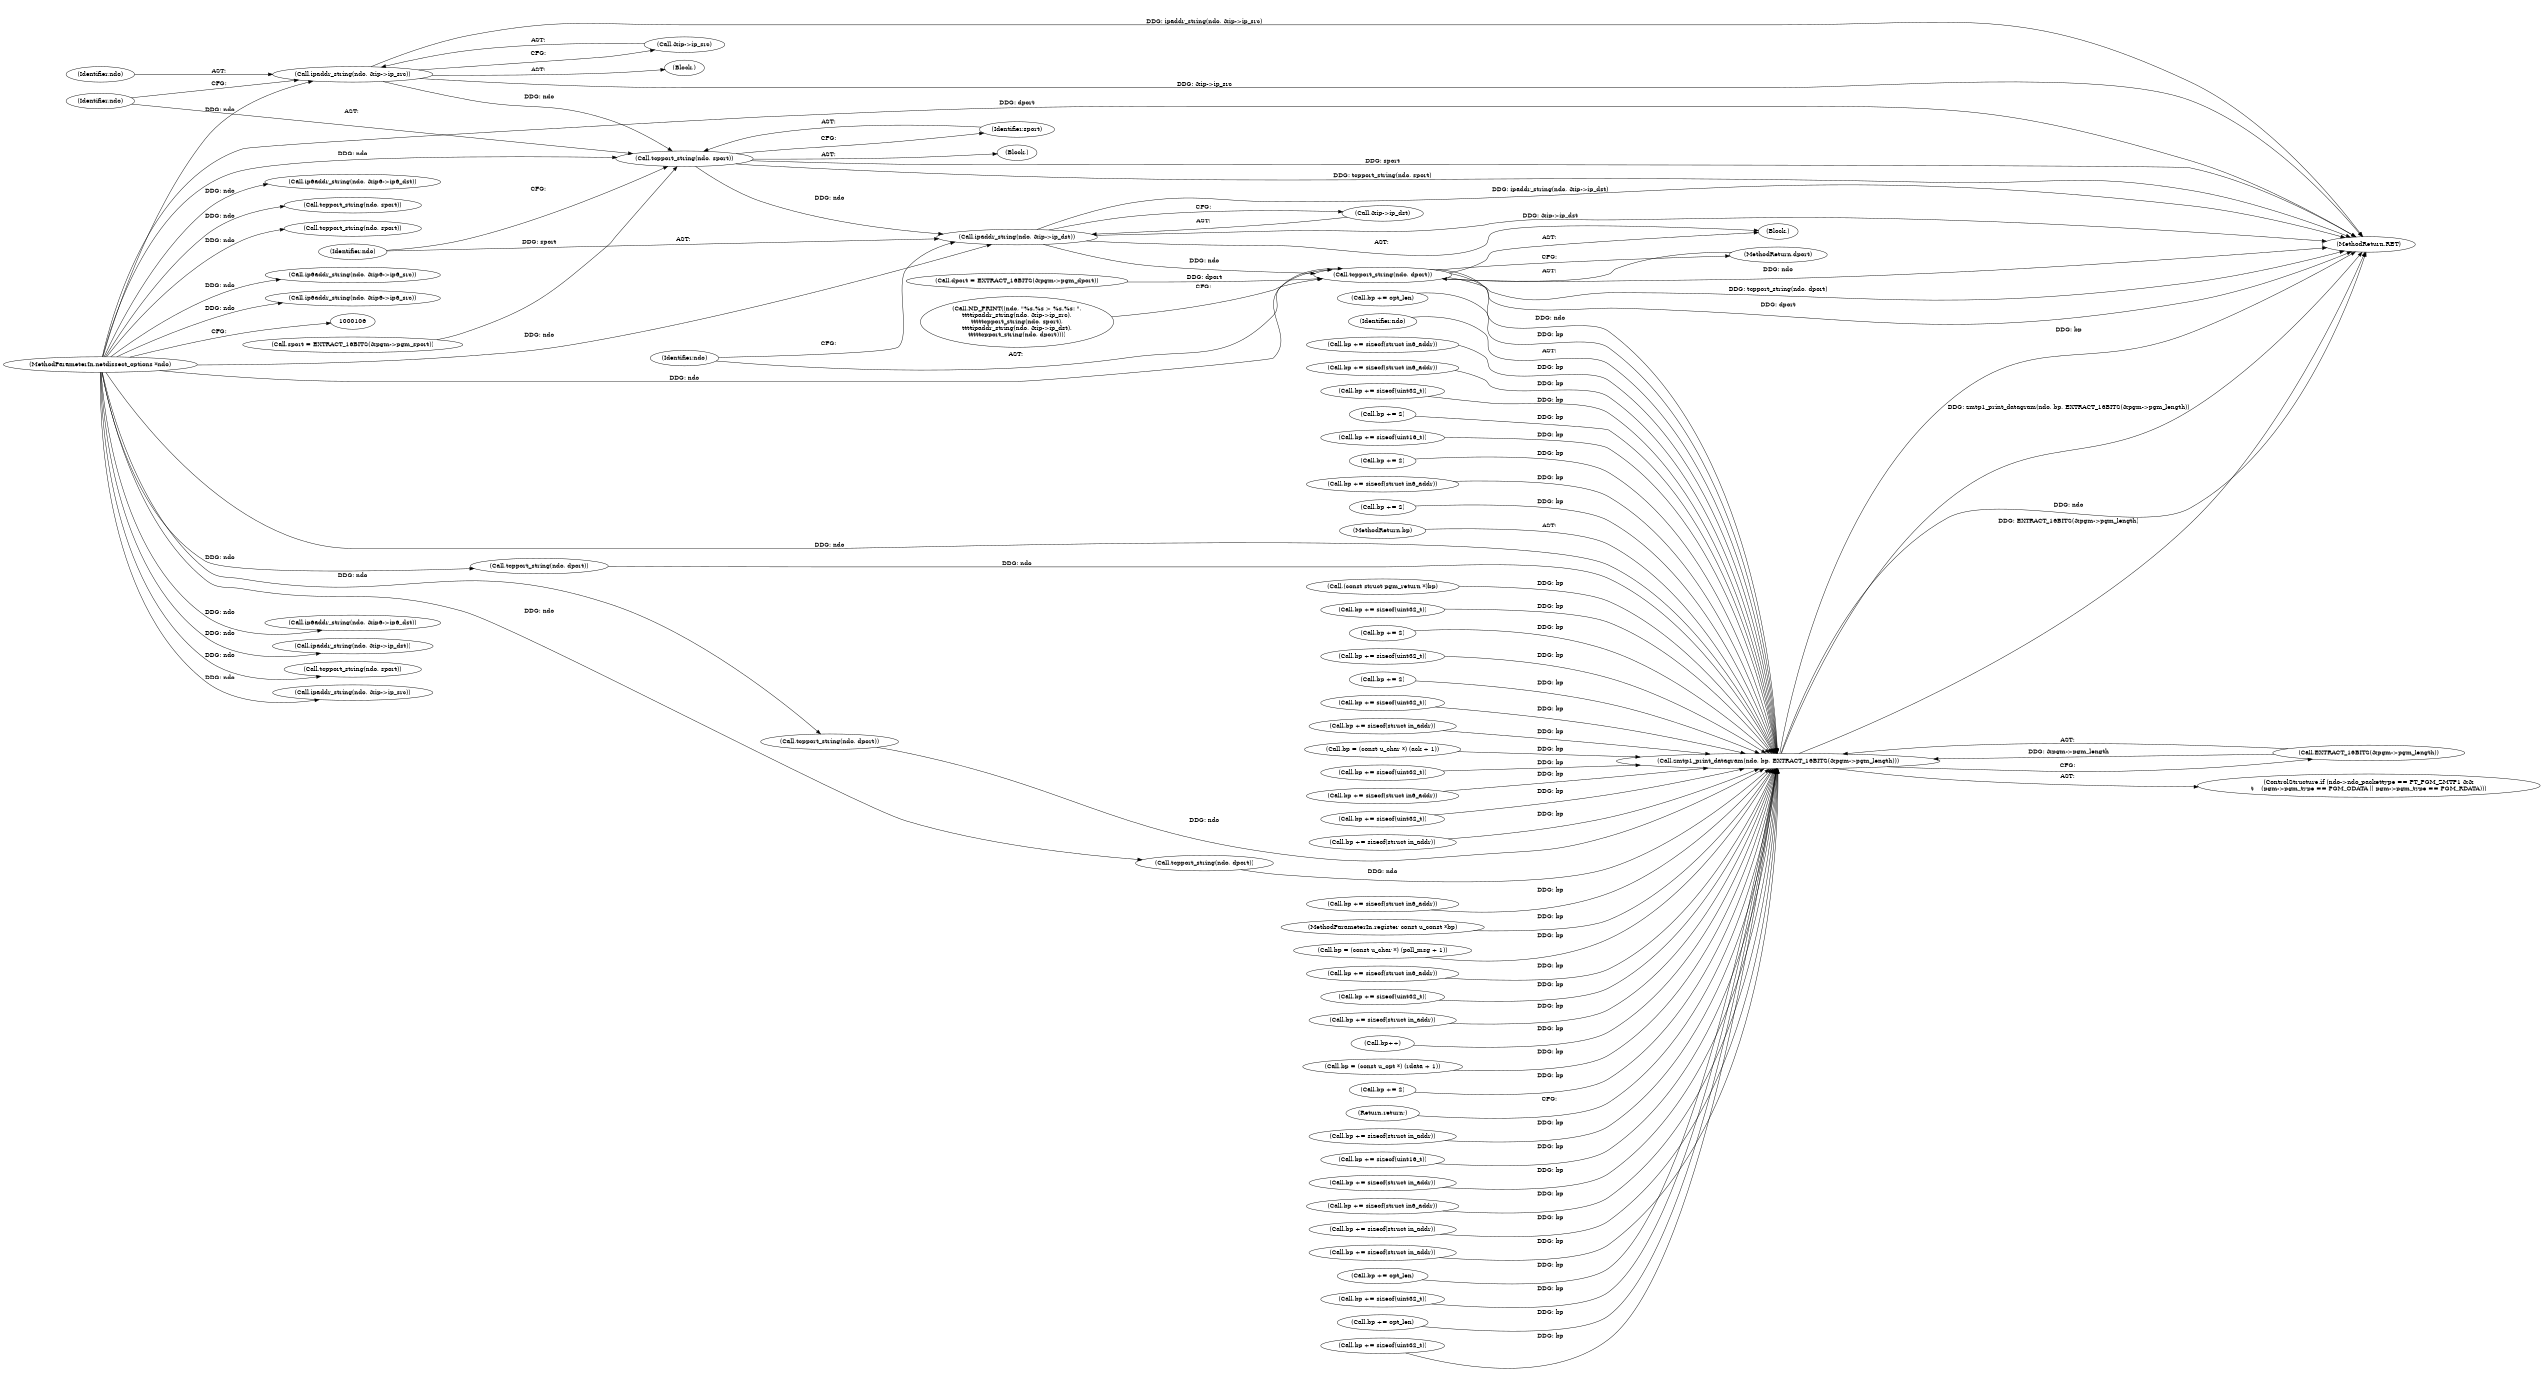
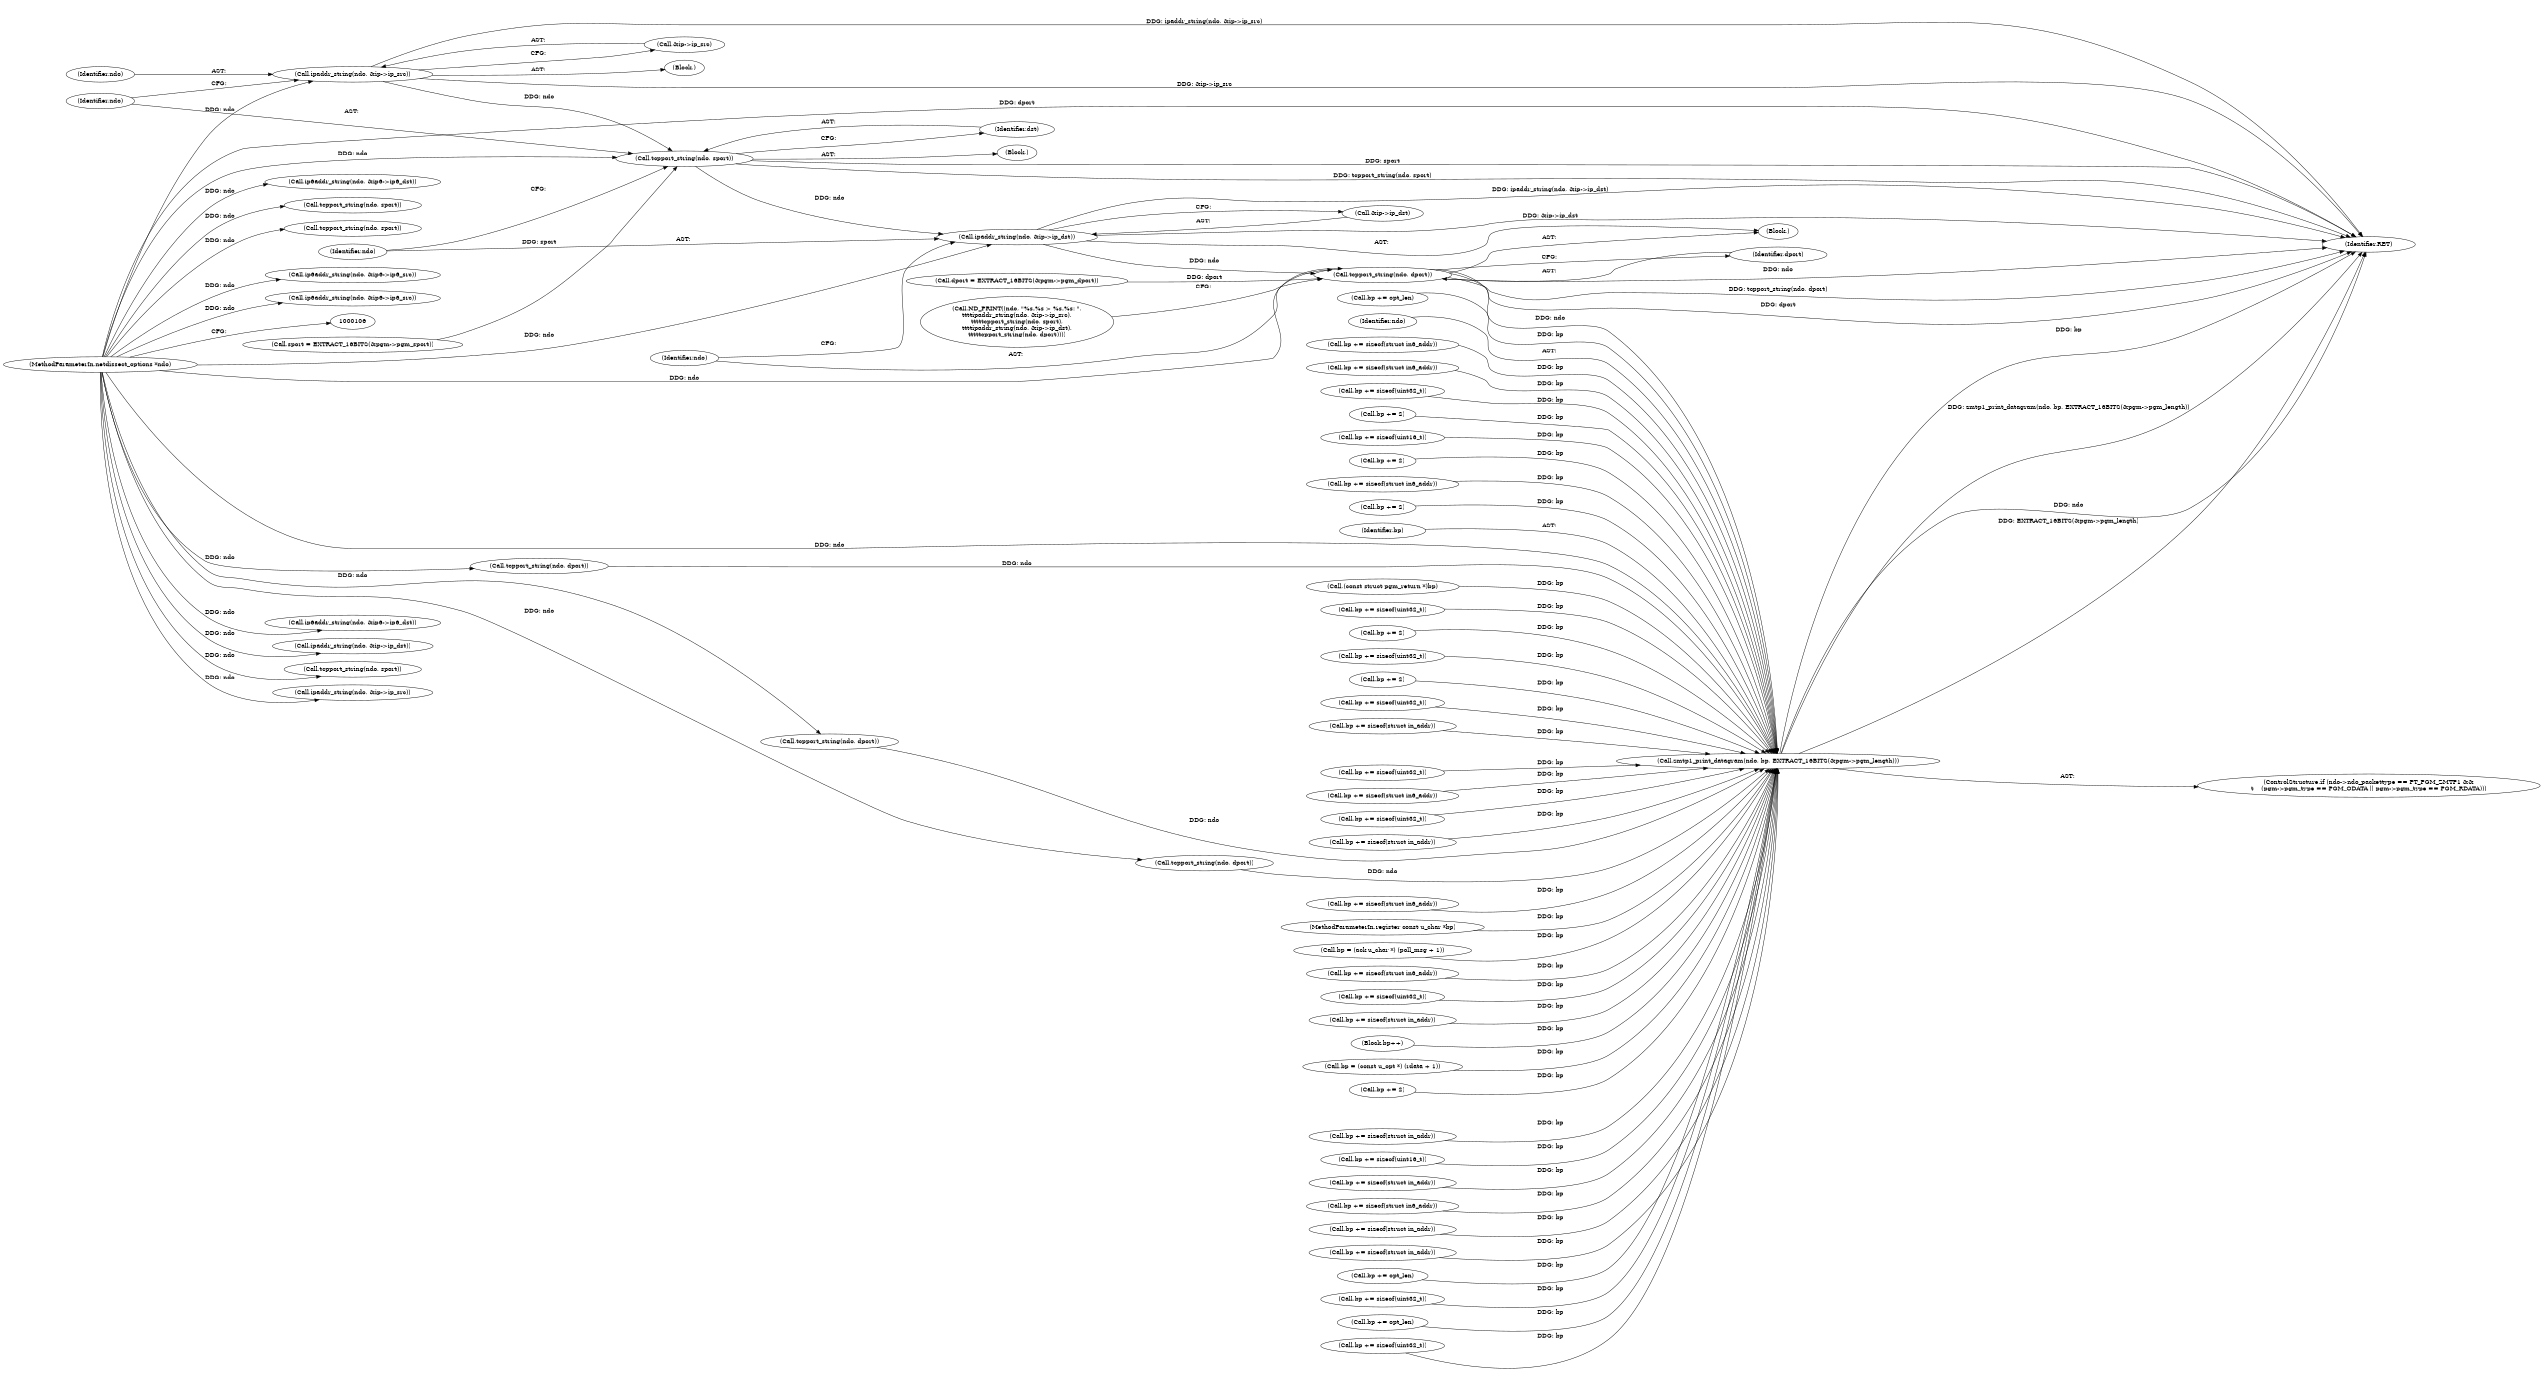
(1017, 129) -> (1017, 129)
(2369, 244) -> (2369, 244)
(1778, 255) -> (1778, 255)
(1383, 531) -> (1383, 531)
(1383, 749) -> none
(2369, 753) -> none
(1383, 927) -> (1383, 927)
(1383, 951) -> (1383, 951)
(1383, 1044) -> (1383, 1044)
(1383, 1113) -> none
